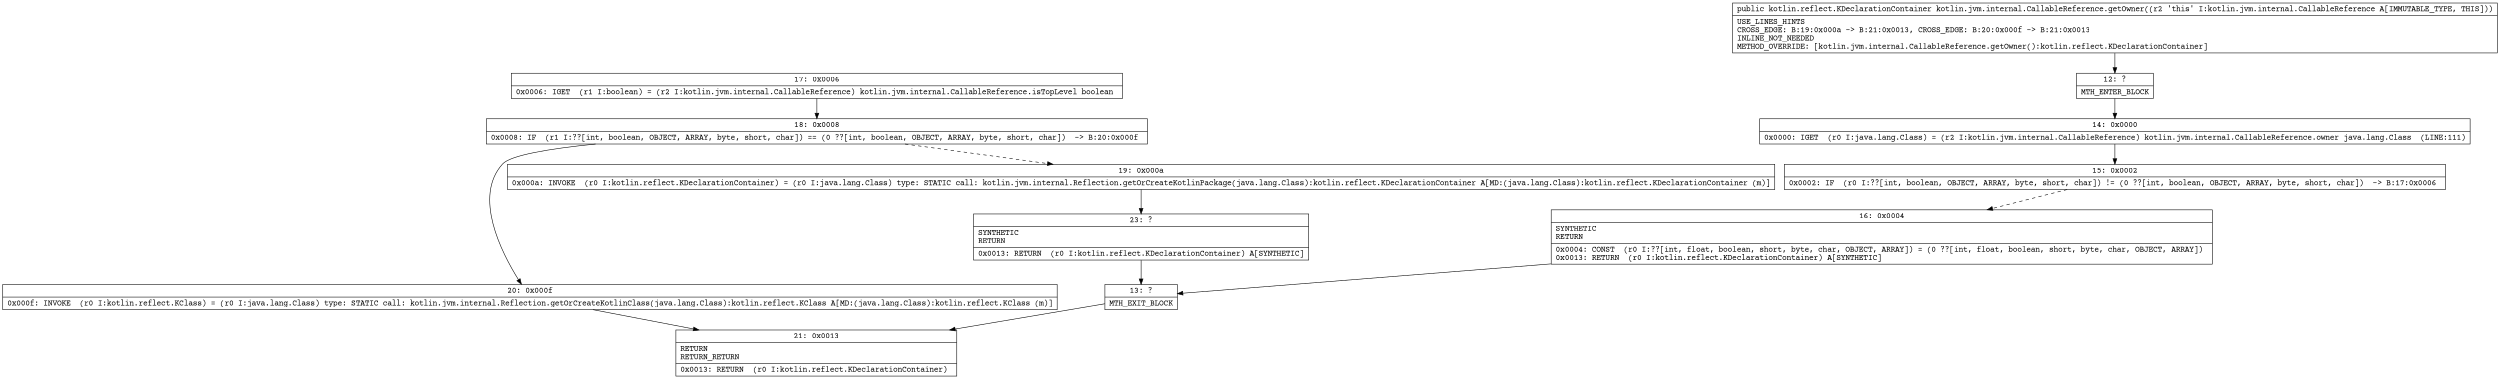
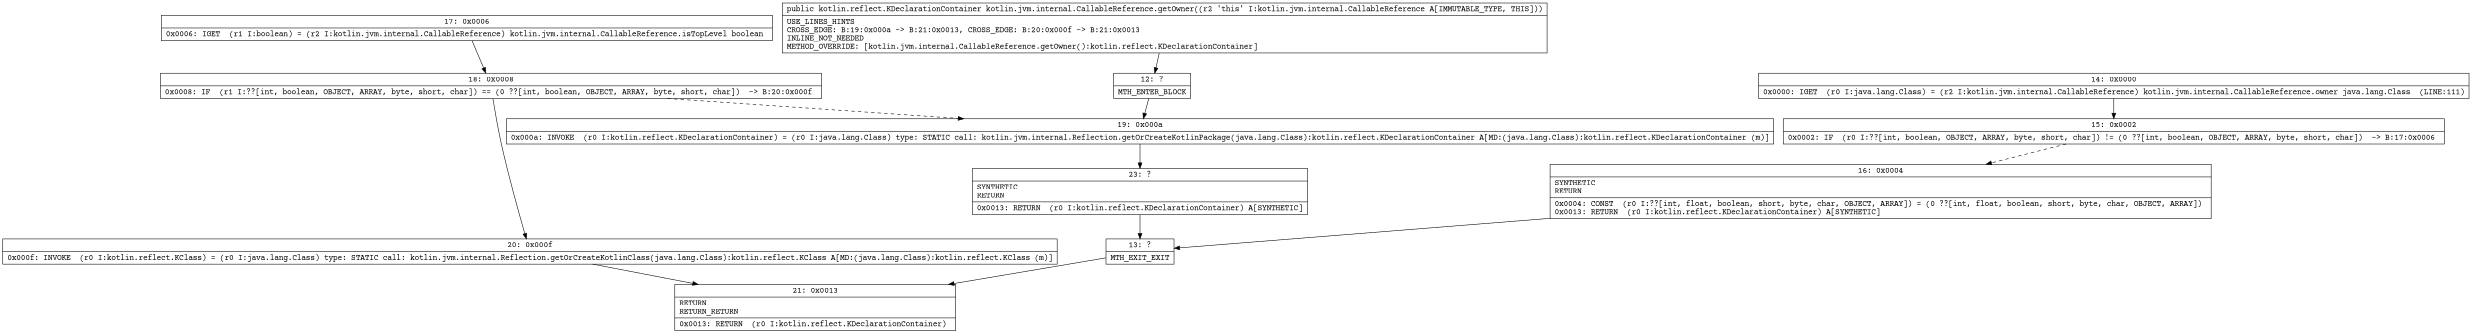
(2115, 106) -> (1147, 106)
(1141, 303) -> (1140, 258)
